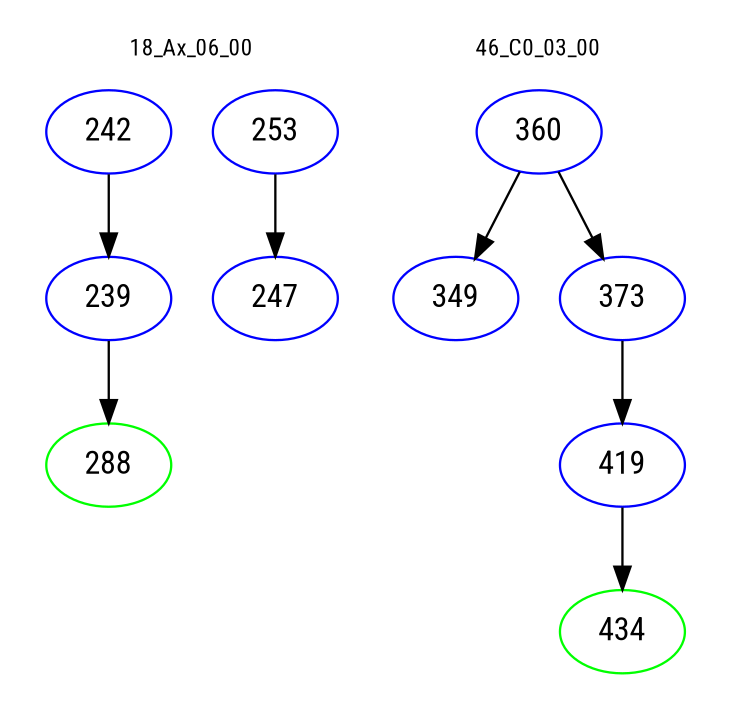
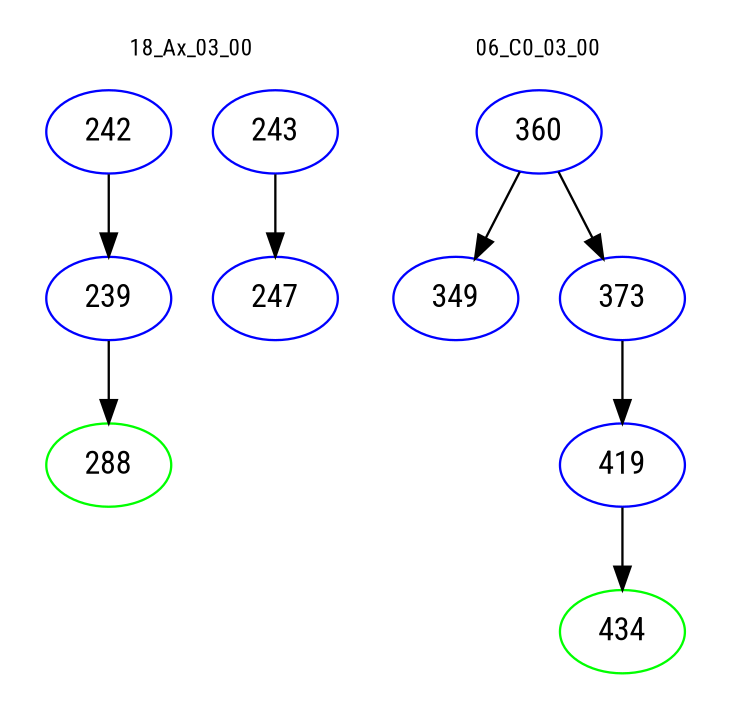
(192, 50) -> (192, 50)
(539, 50) -> (539, 50)
(275, 132) -> (275, 132)
